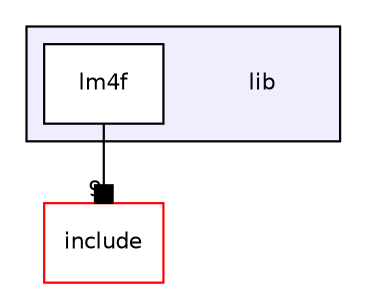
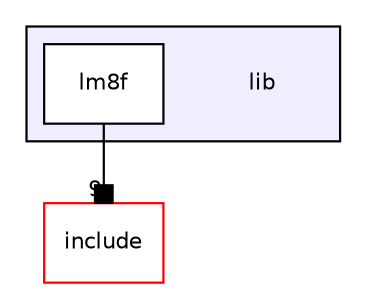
(104, 84) -> (104, 84)
